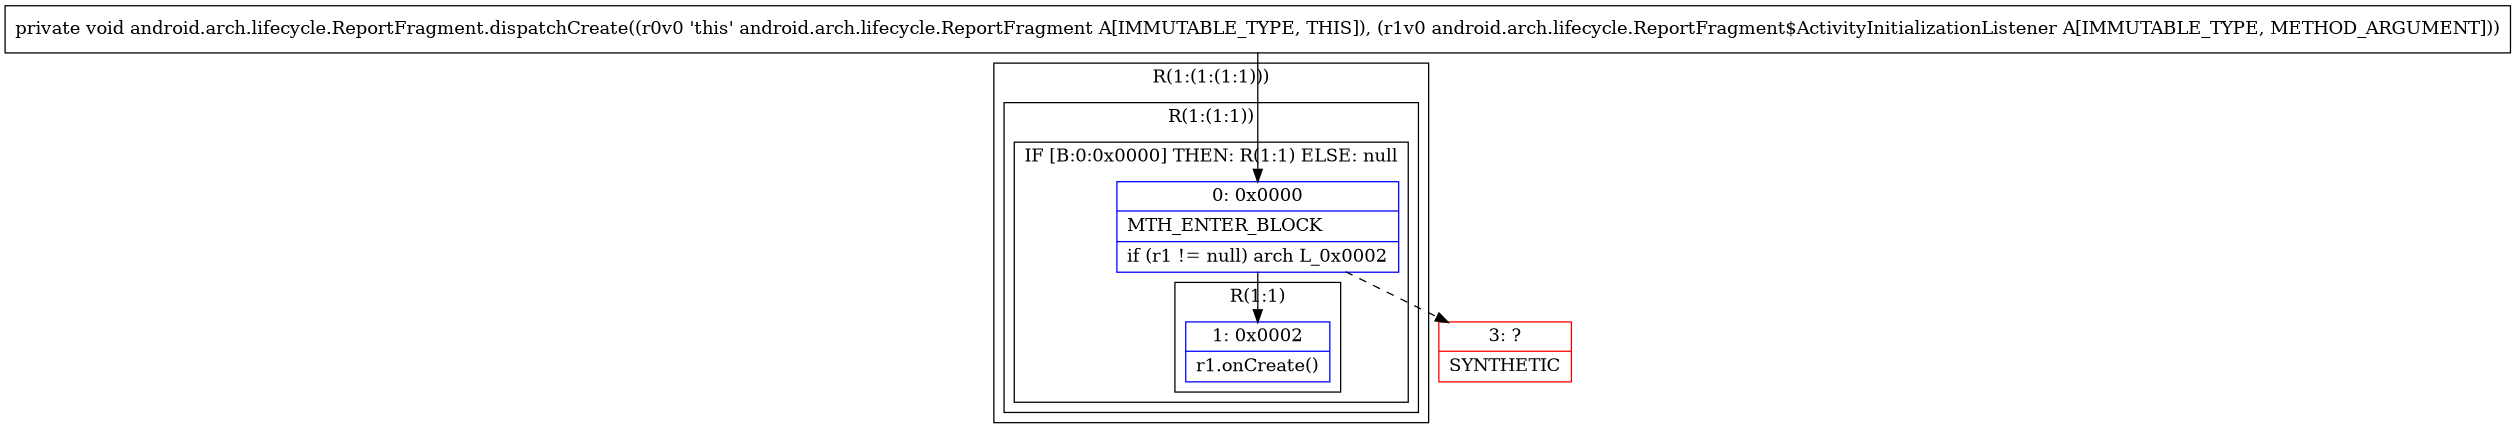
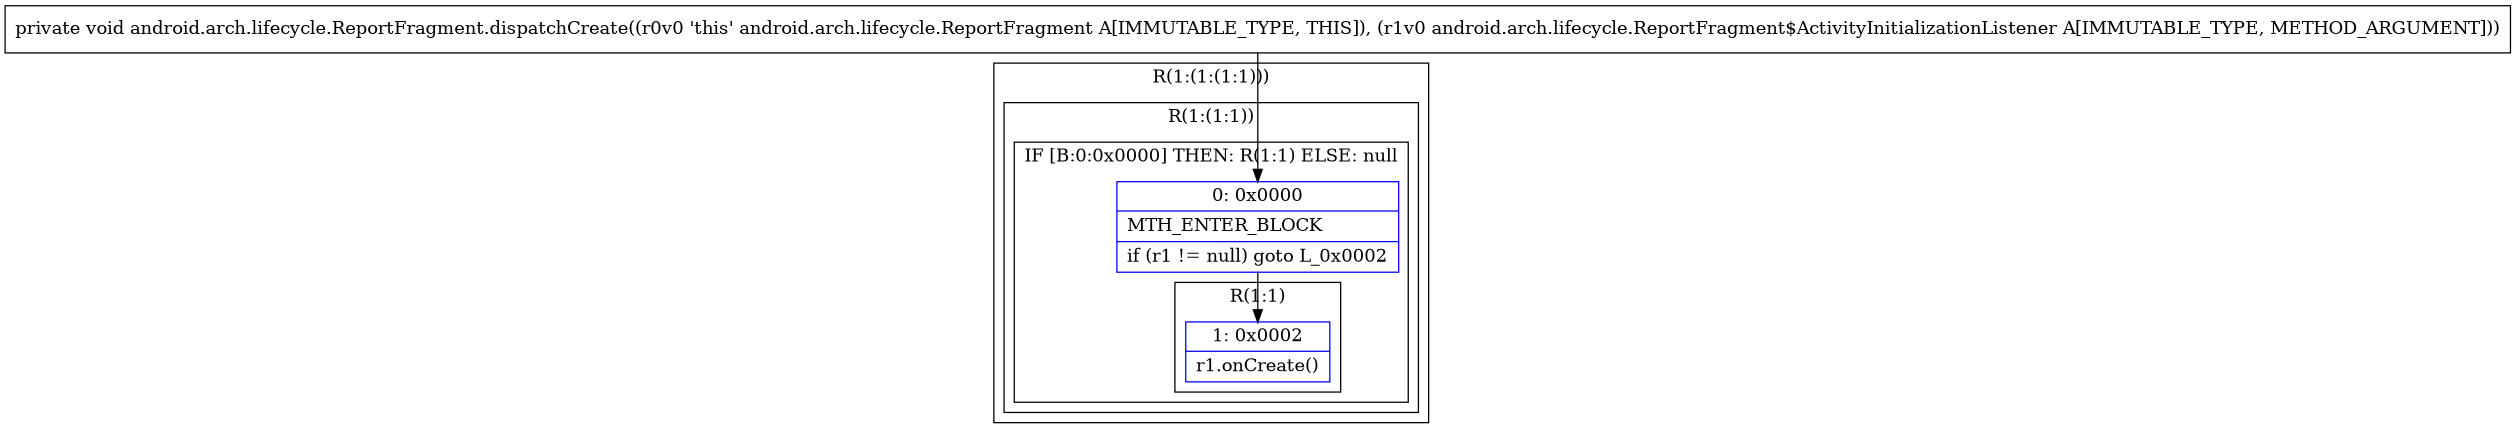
(1258, 256) -> (1258, 256)
(1505, 352) -> none
